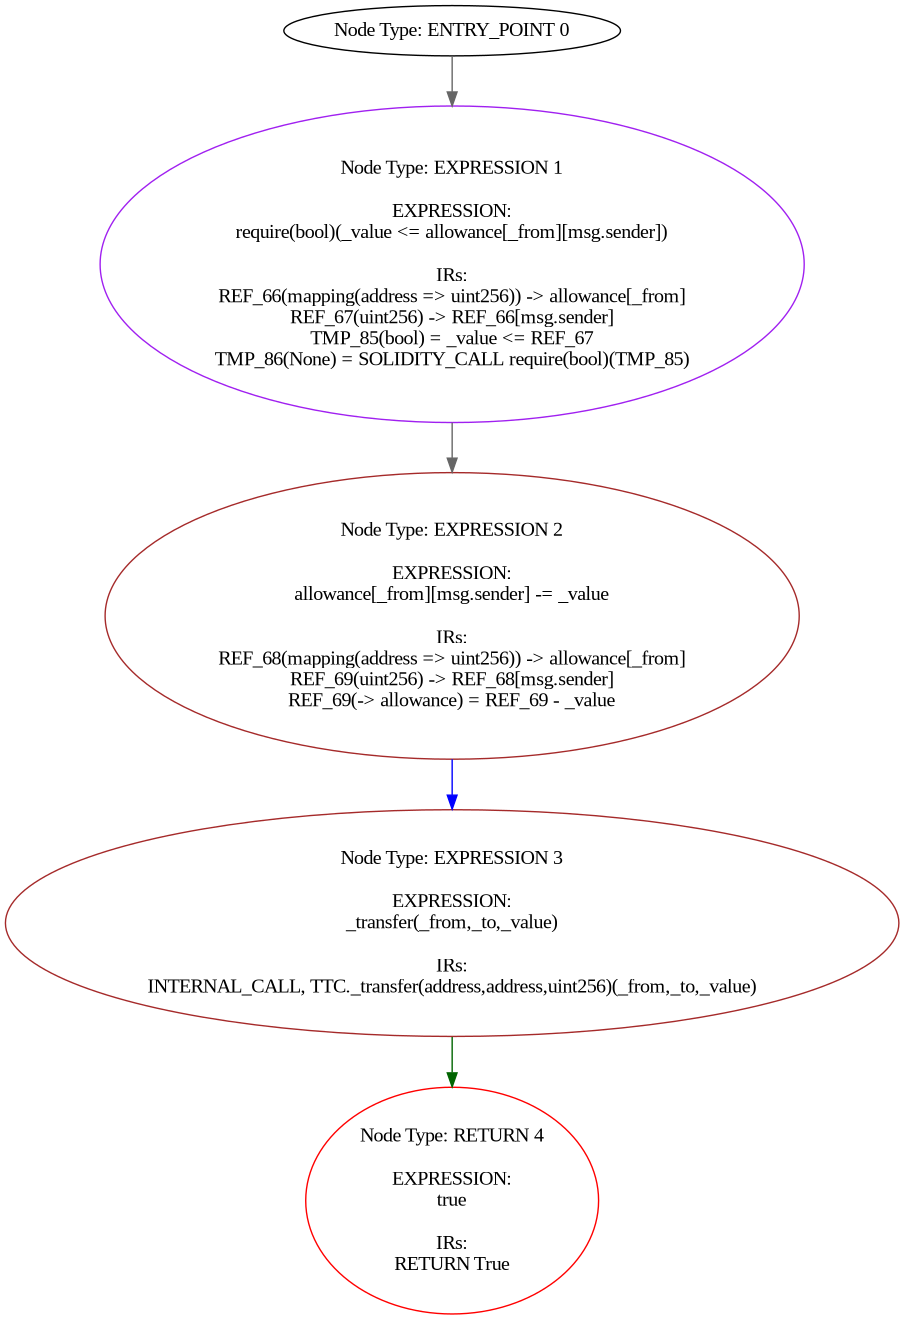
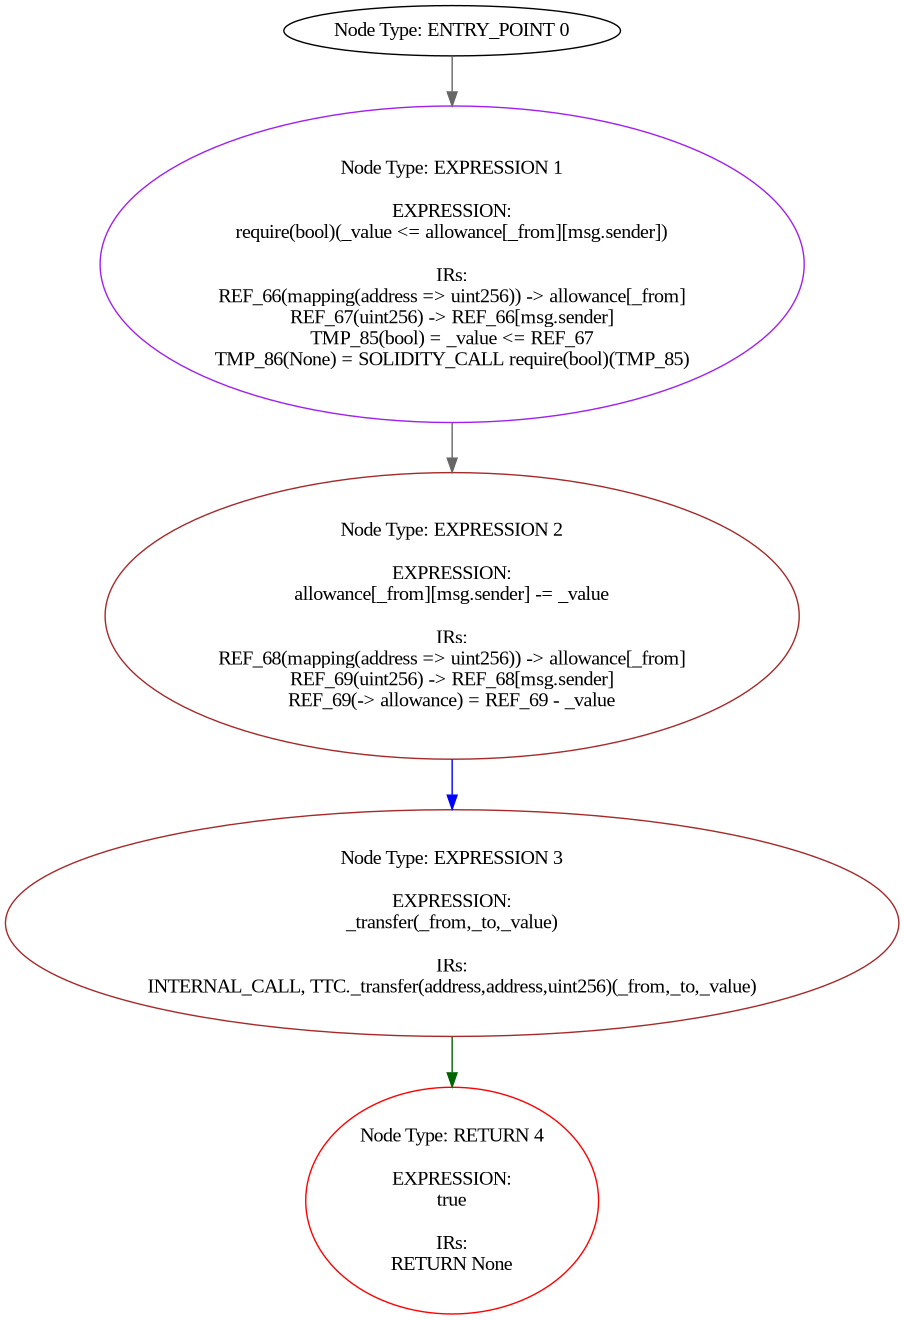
(452, 1201) -> (452, 1201)
